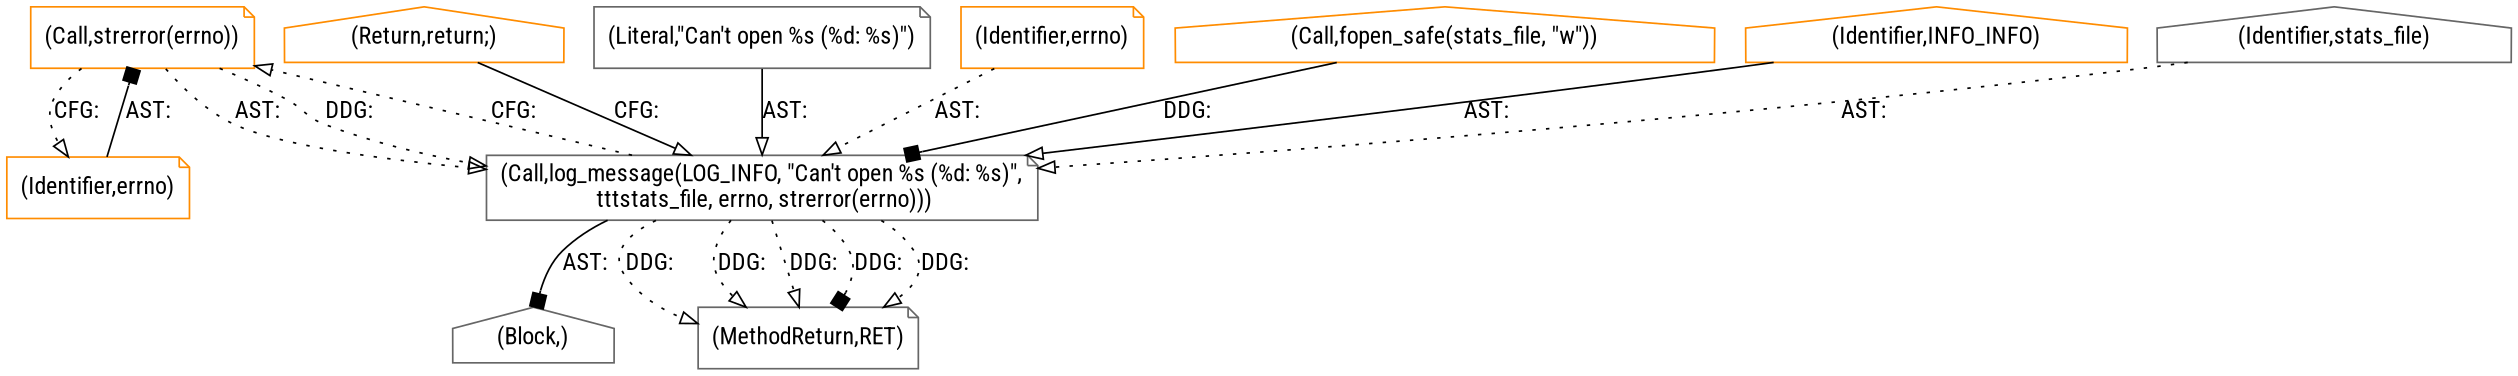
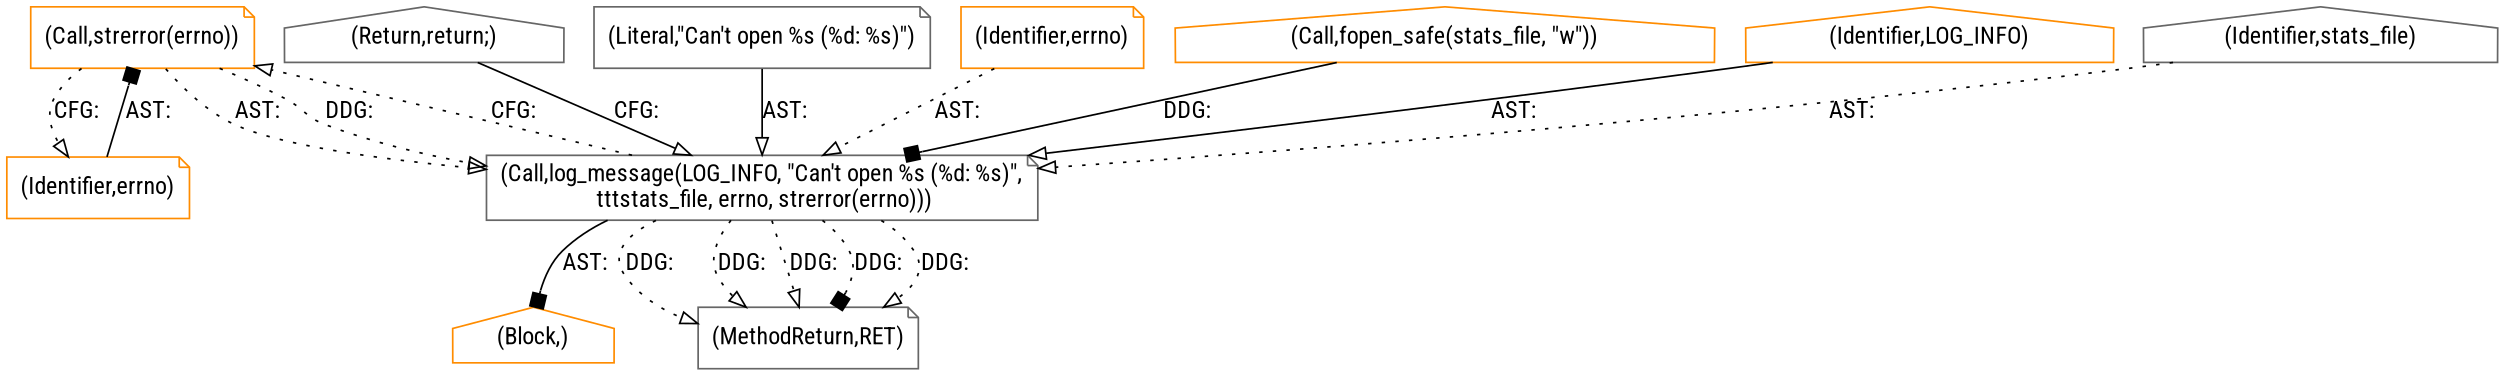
(424, 38) -> (424, 38)
(1937, 38) -> (1930, 38)
(533, 338) -> (533, 338)
